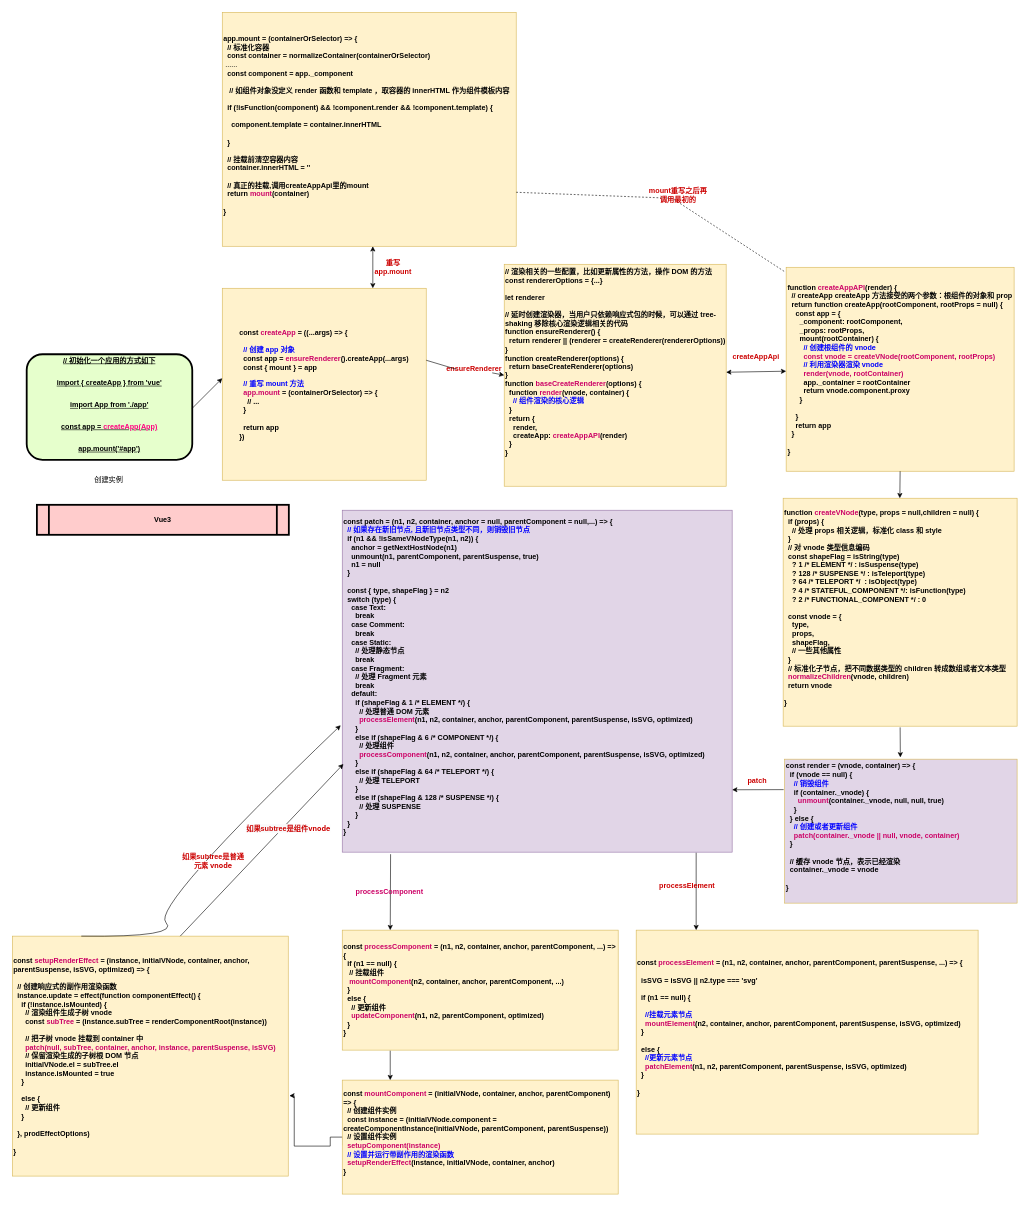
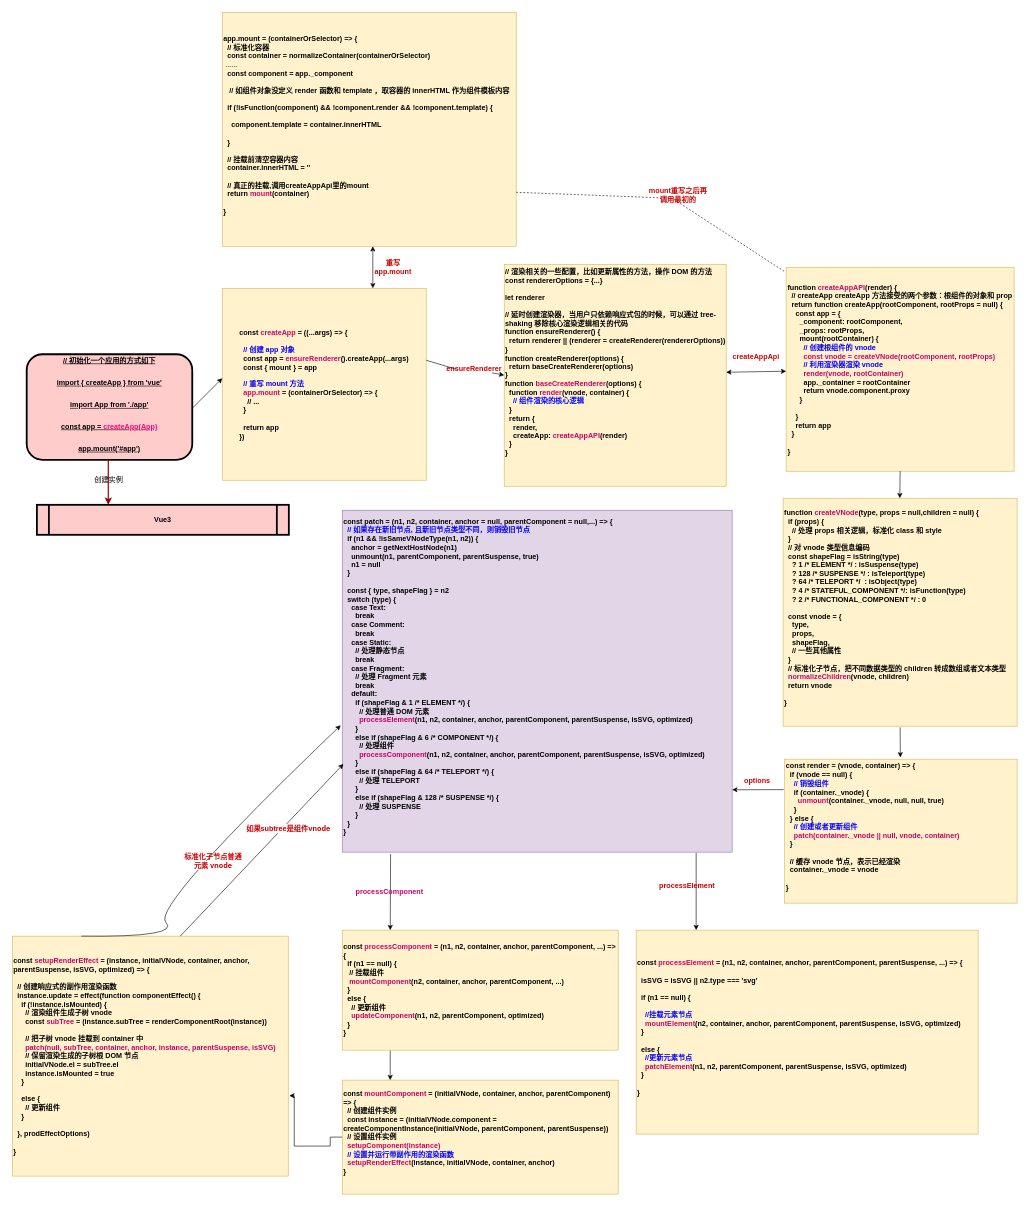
(110, 407) -> (110, 407)
none -> (108, 479)
(758, 781) -> (758, 781)
(901, 831) -> (901, 831)
(213, 861) -> (213, 861)
